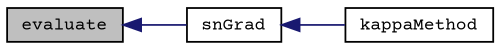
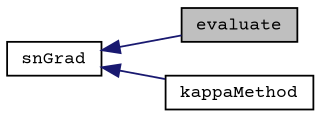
(164, 25) -> (151, 41)
